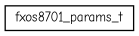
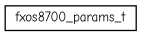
(69, 18) -> (71, 18)
